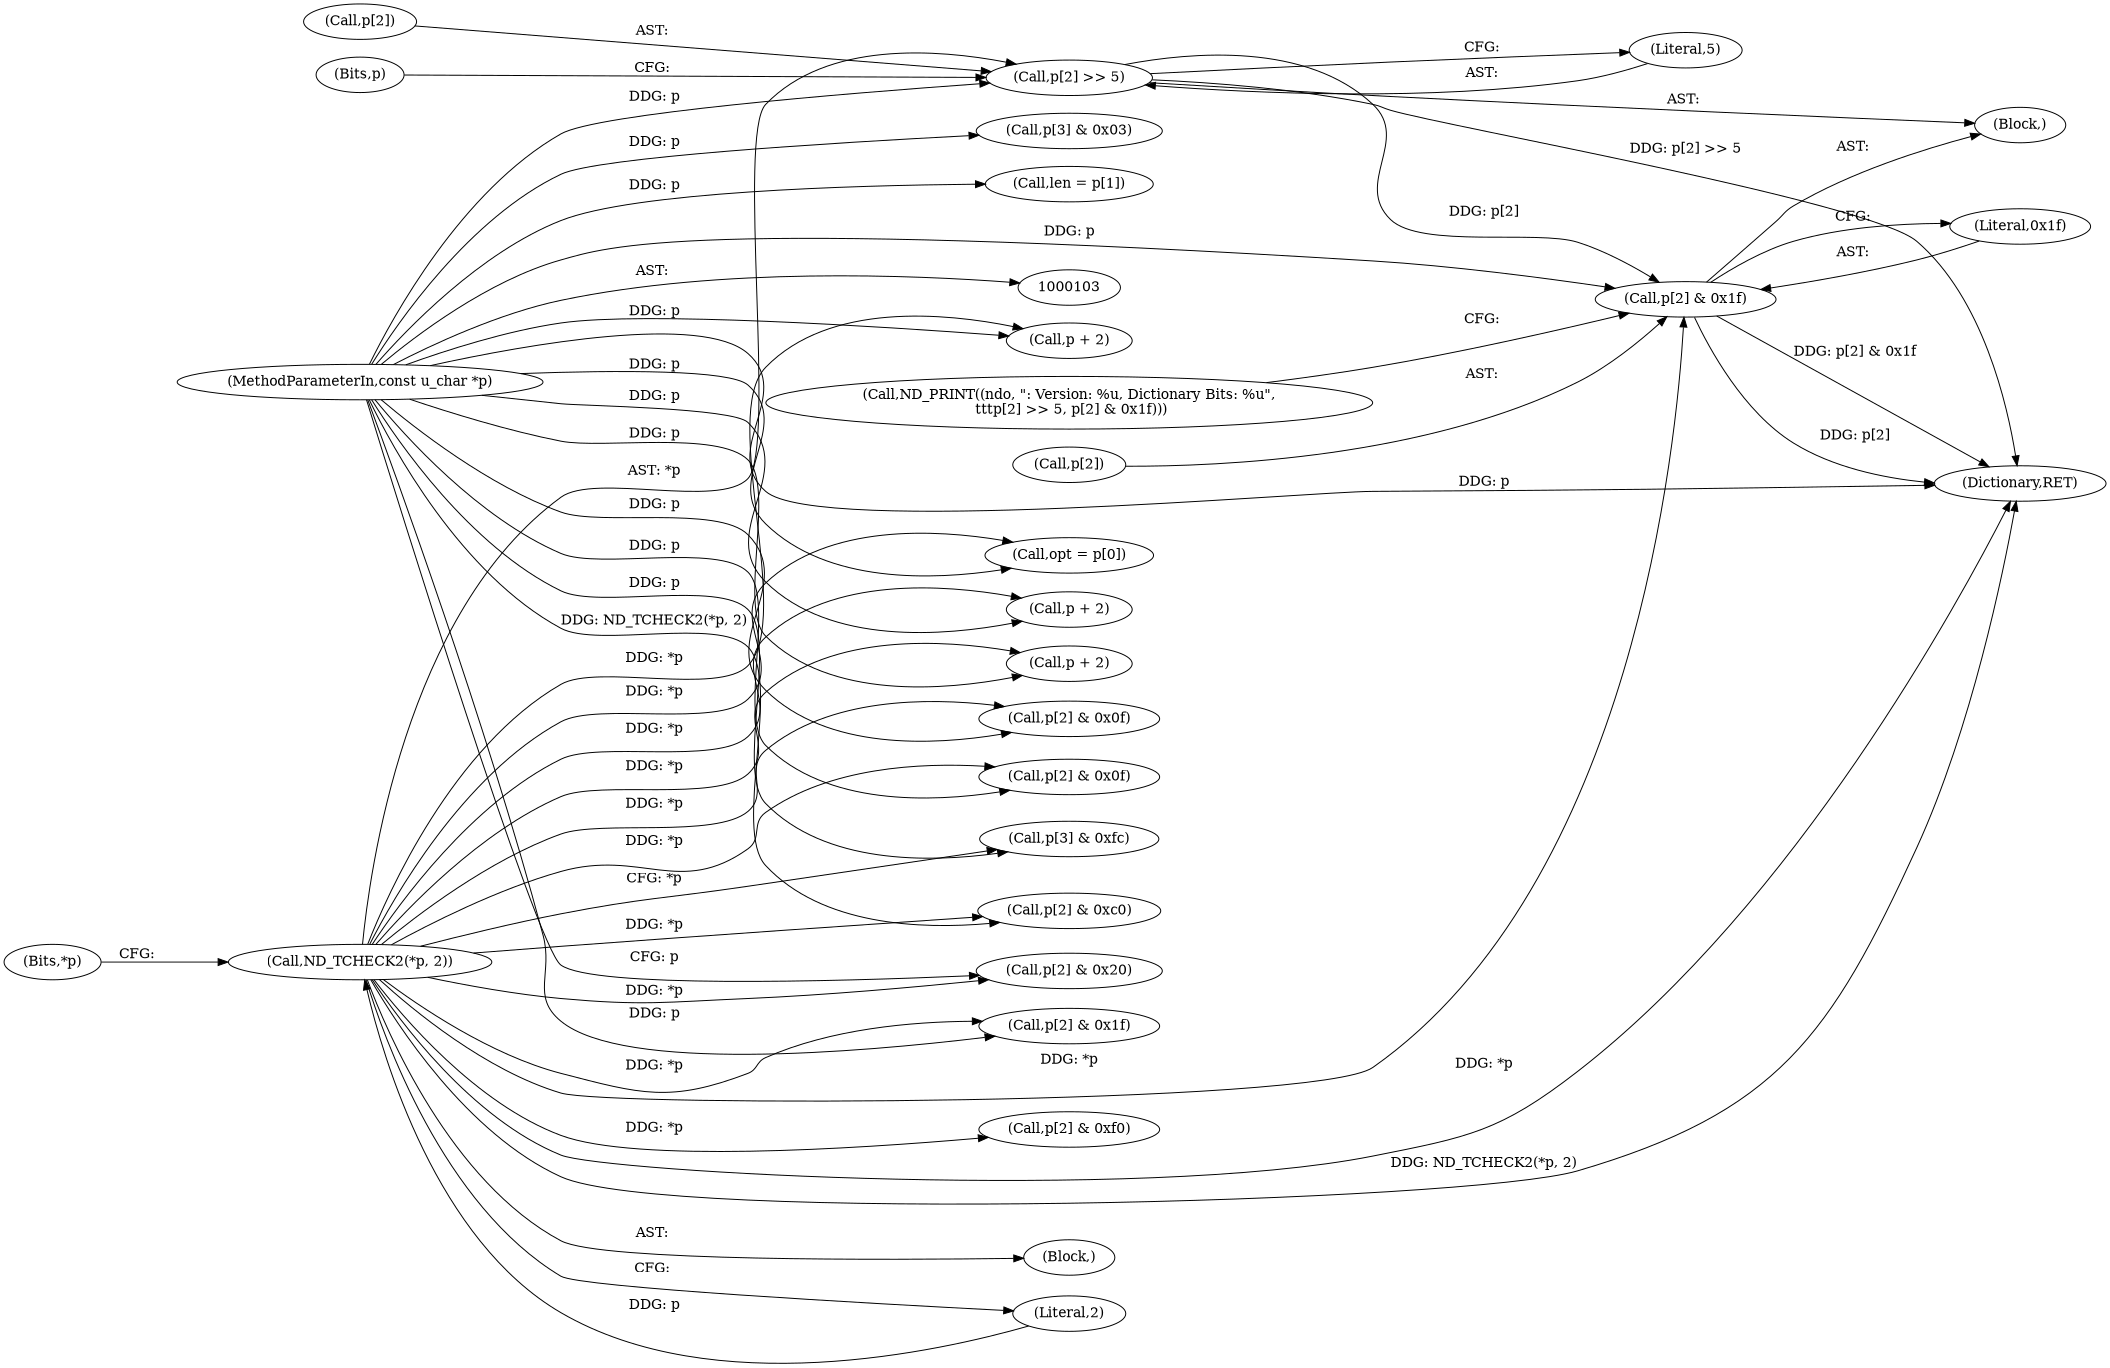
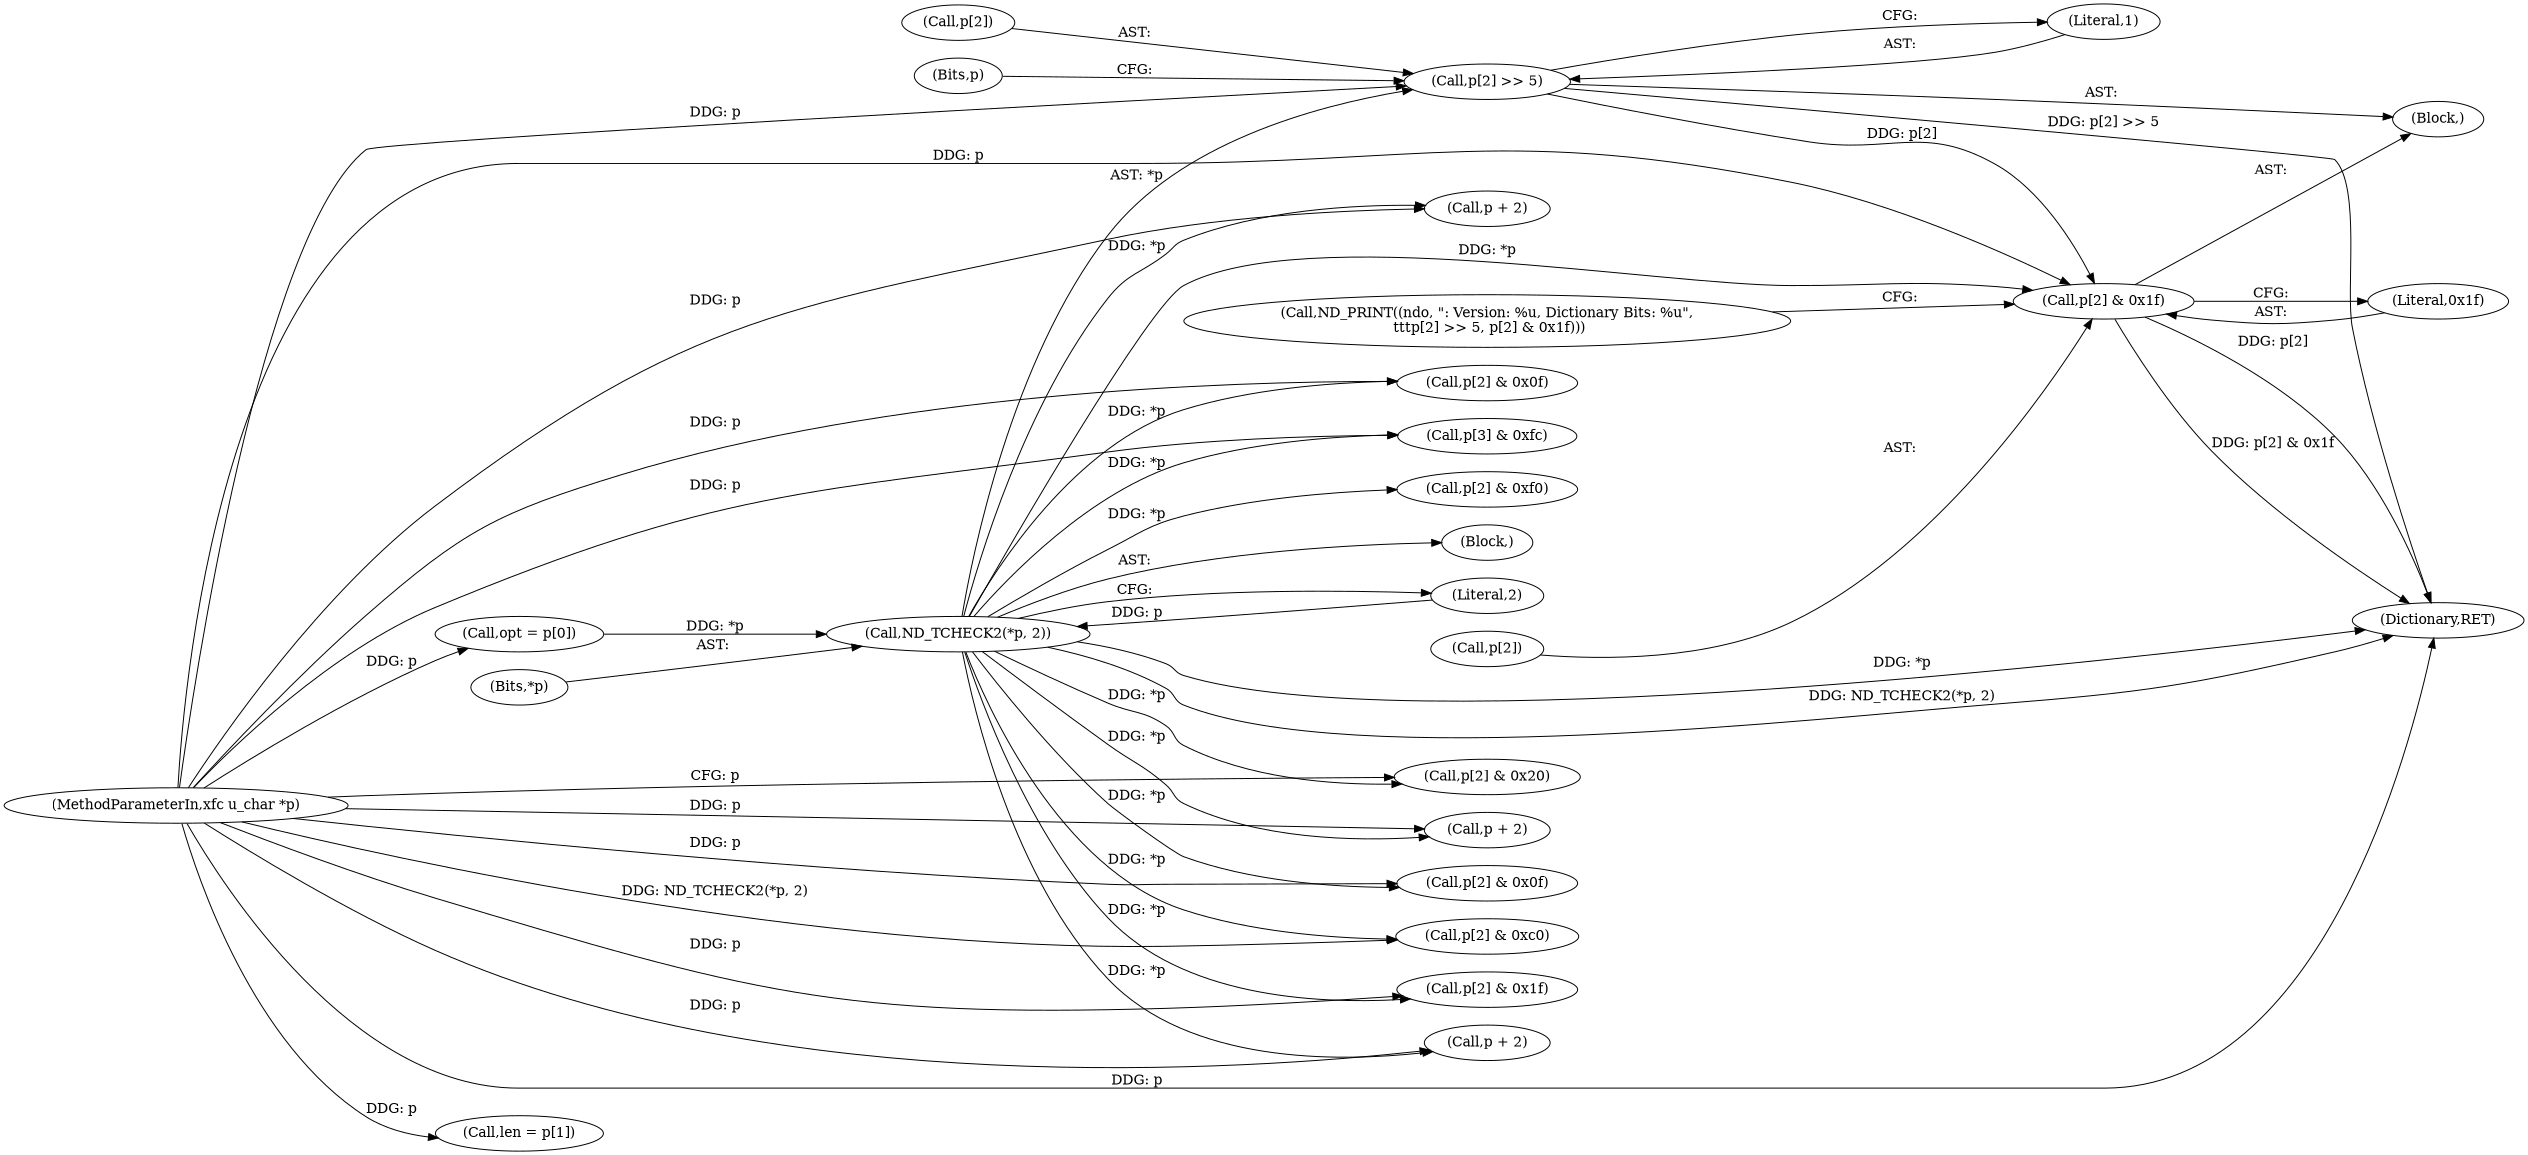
(1686, 50) -> (2104, 22)
(1069, 131) -> none
(1069, 288) -> none
(360, 382) -> (176, 806)
(693, 713) -> (710, 634)
(654, 879) -> (1137, 463)
(139, 955) -> (715, 645)
